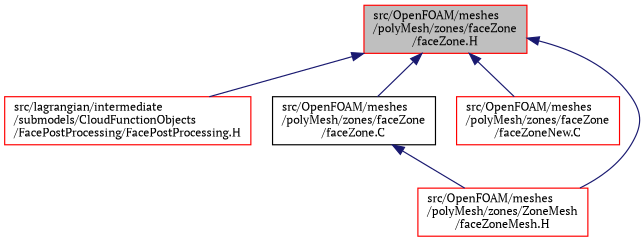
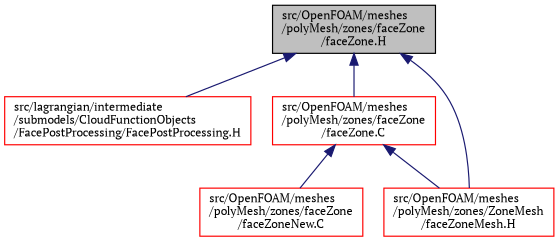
(445, 29) -> (354, 29)
(496, 79) -> (314, 171)
(354, 121) -> (354, 121)
